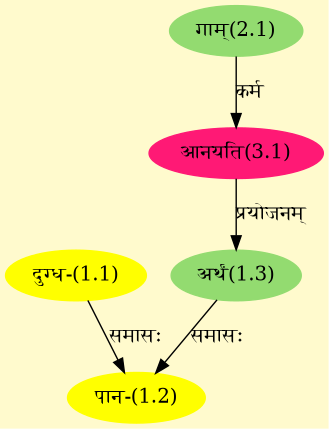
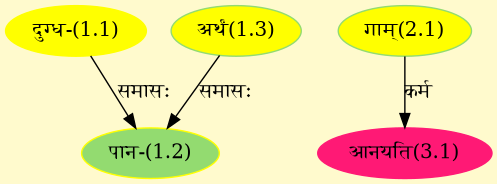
(236, 31) -> (405, 31)
(236, 207) -> none
(236, 275) -> (236, 31)
(136, 398) -> (150, 153)
